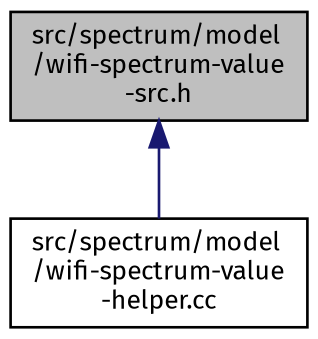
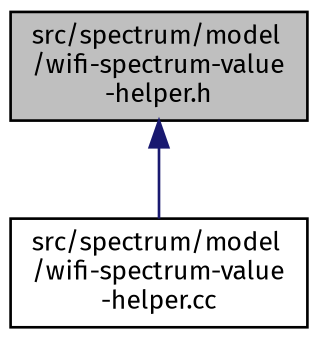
(159, 66) -> (159, 66)
